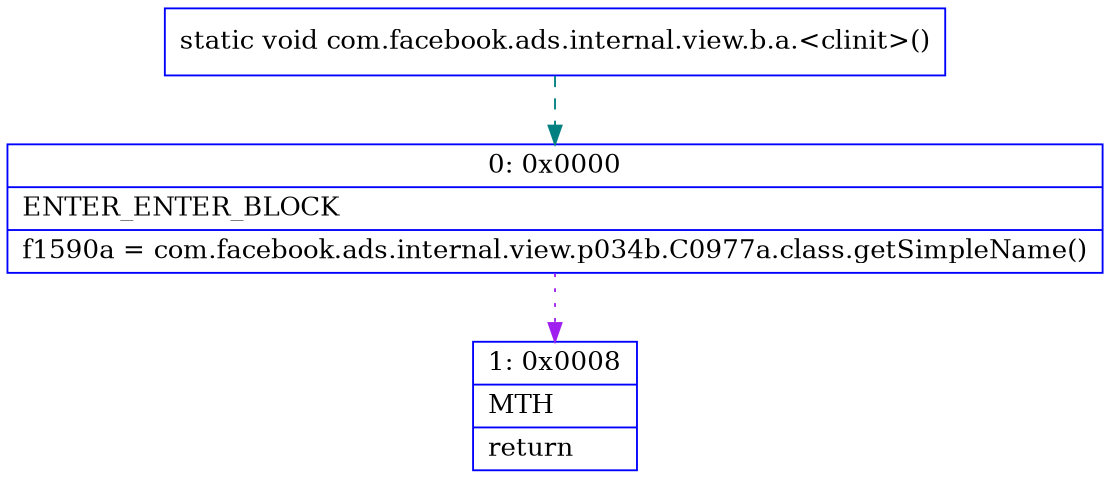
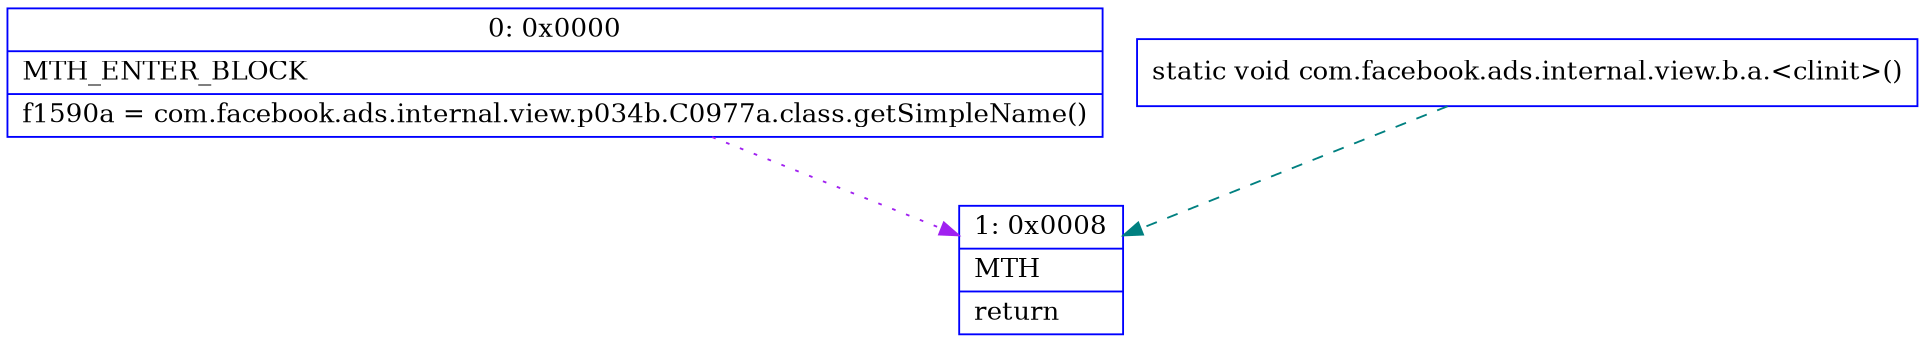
(555, 101) -> (1294, 167)
(182, 208) -> (166, 72)
